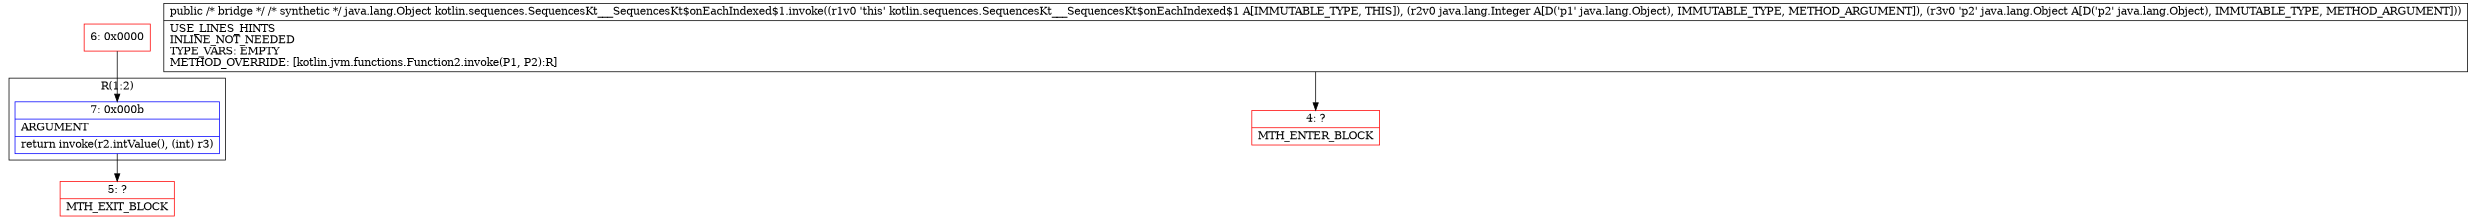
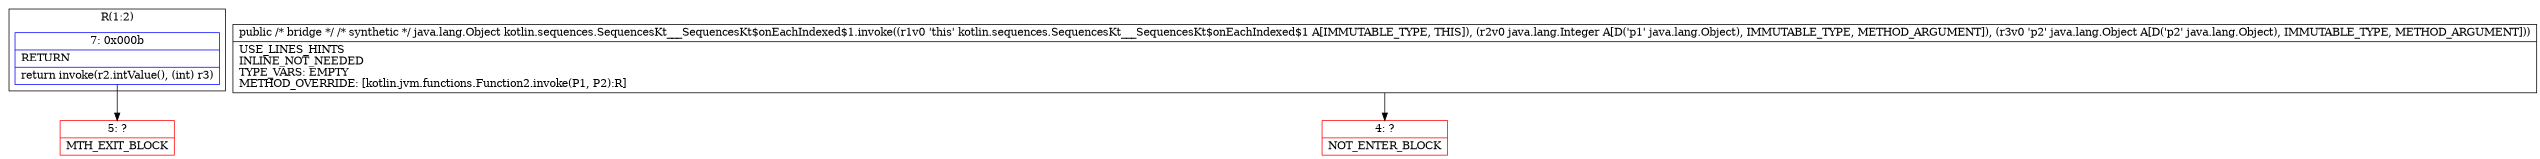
(117, 38) -> none
(55, 127) -> (45, 58)
(1316, 136) -> (1385, 146)
